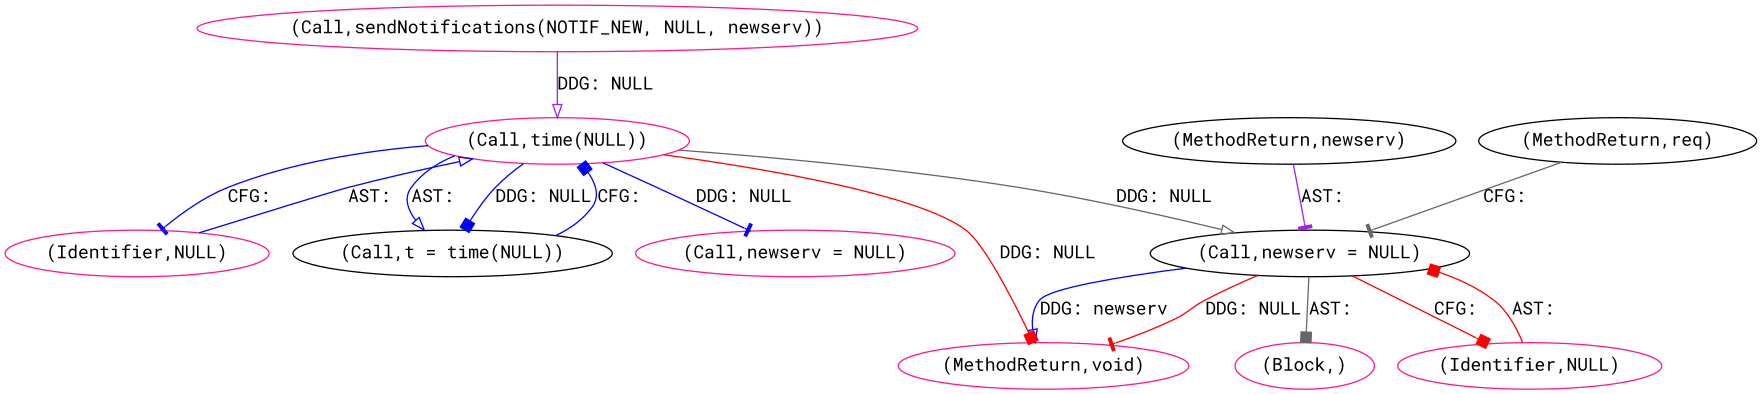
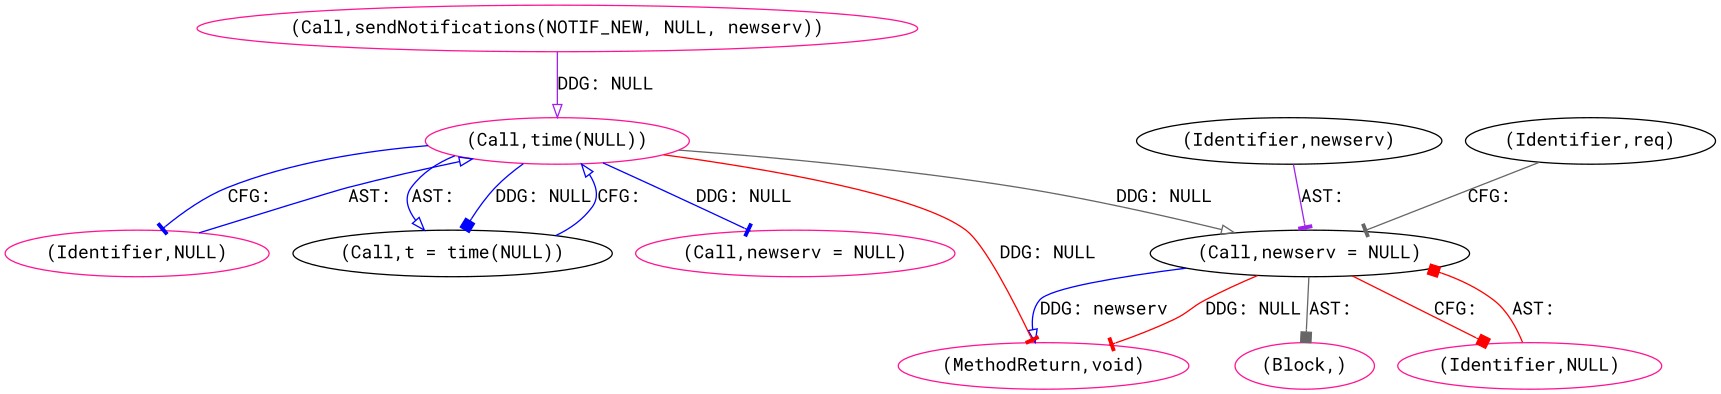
(1289, 141) -> (1289, 141)
(1618, 141) -> (1590, 141)
(876, 194) -> (879, 195)
(589, 212) -> (589, 212)
